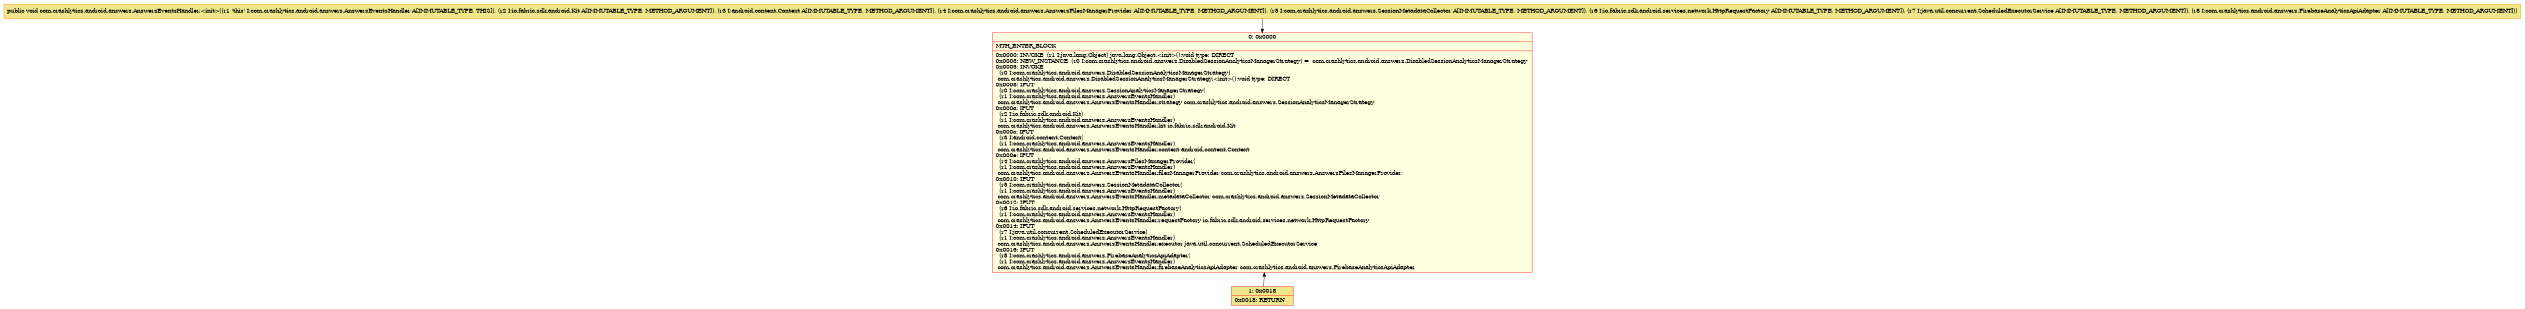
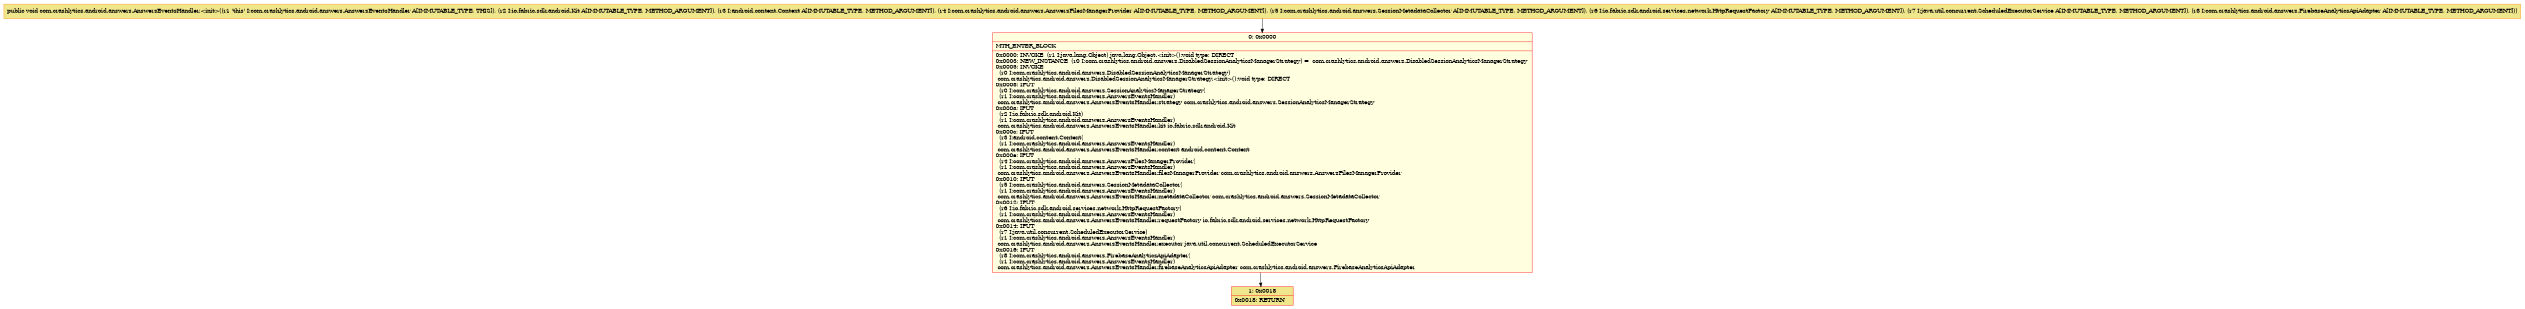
(1264, 282) -> (1260, 278)
